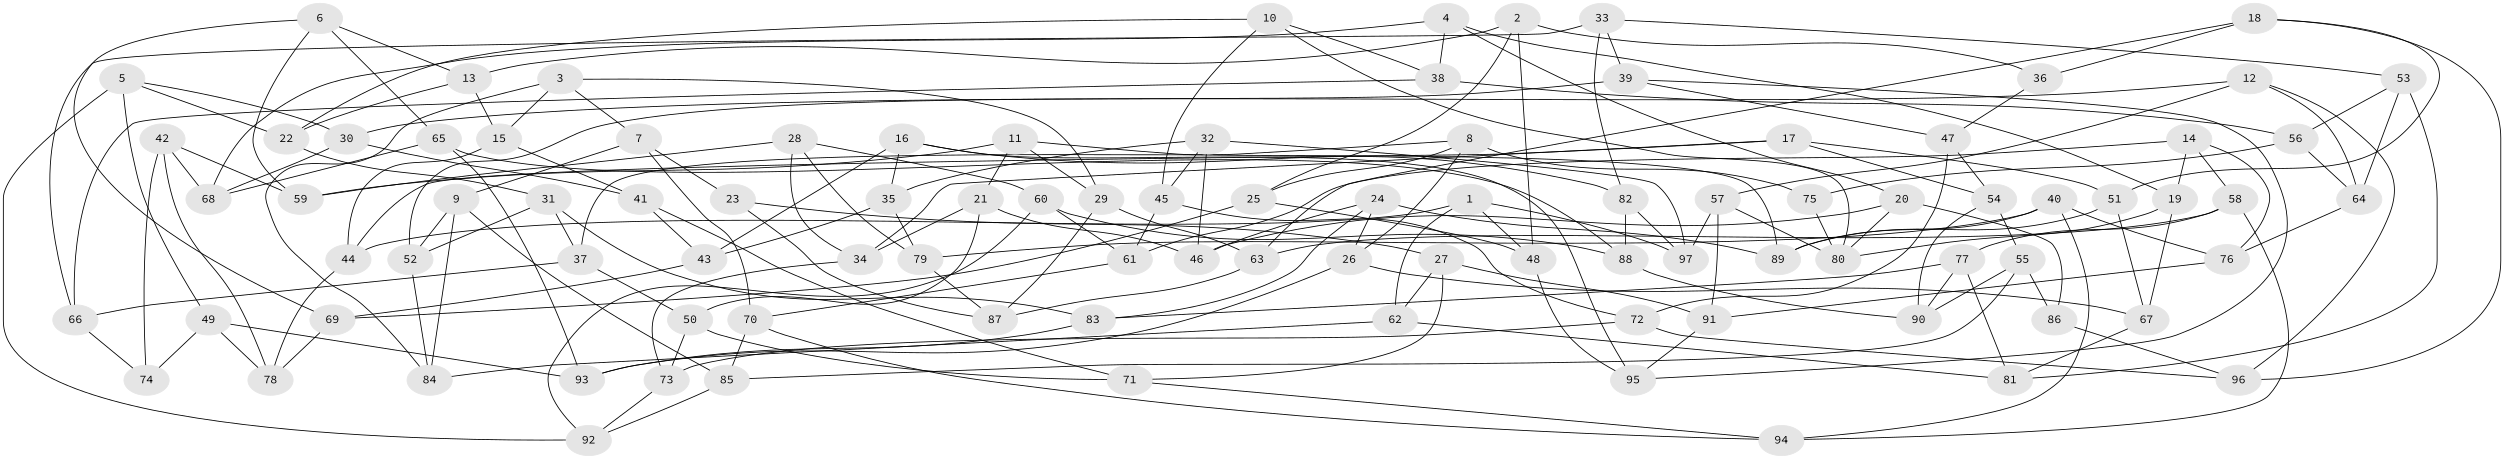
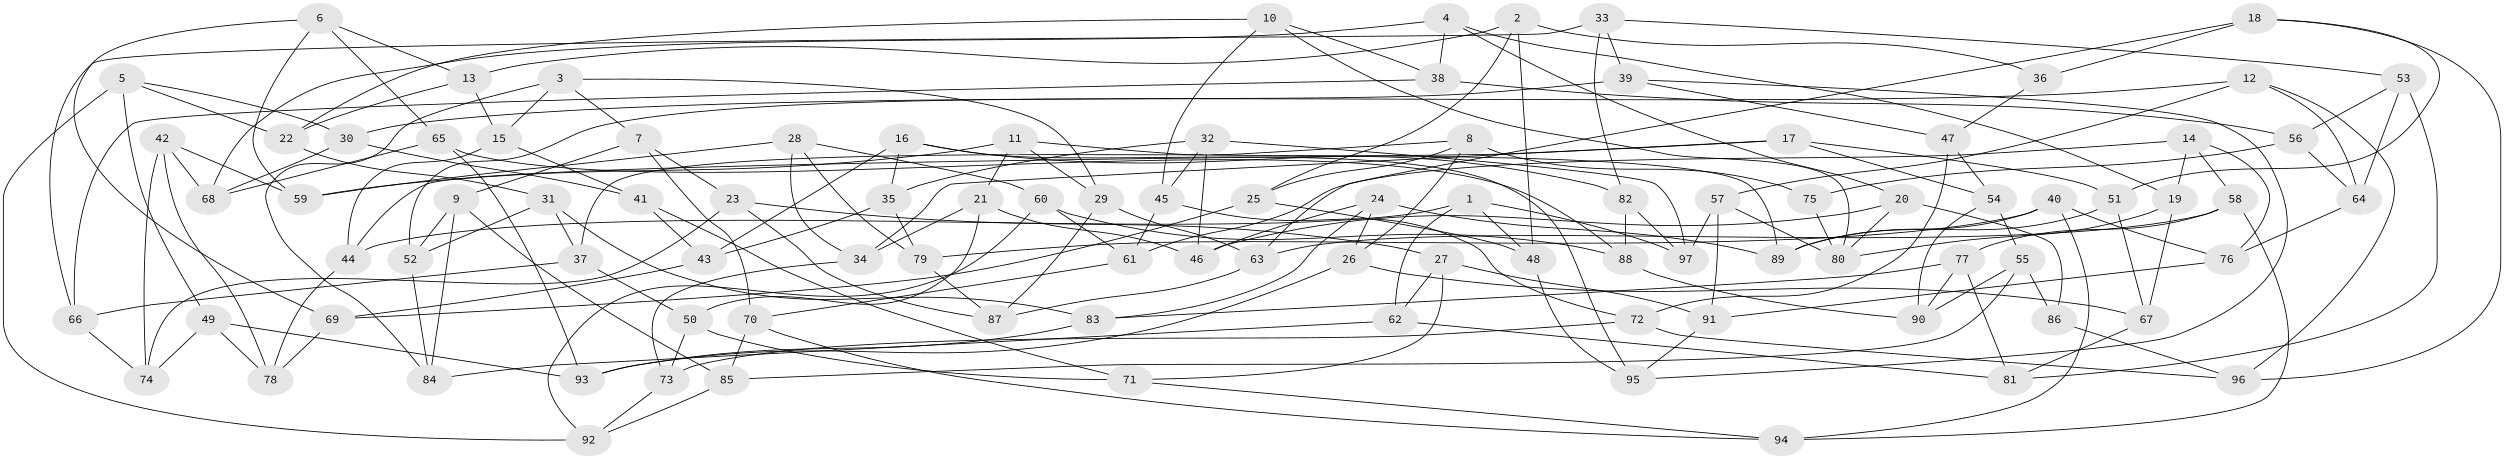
none -> (437, 282)
